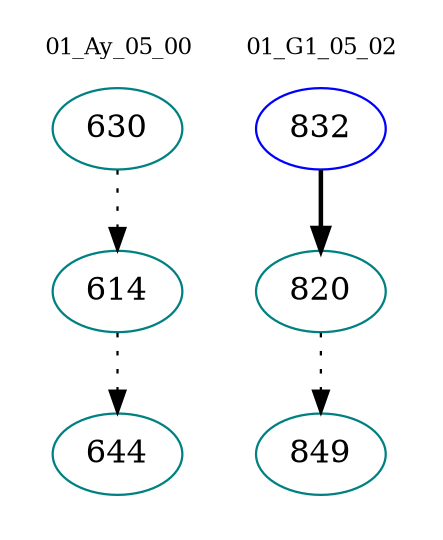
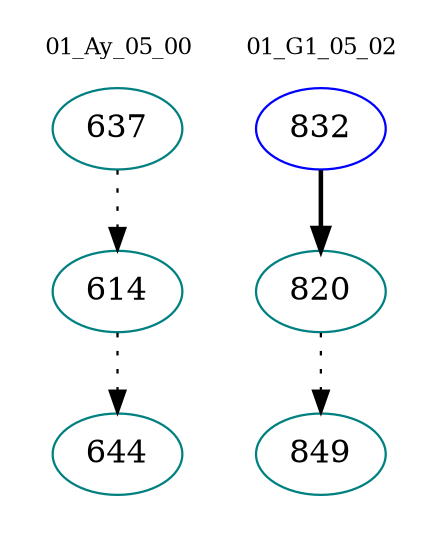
(118, 129) -> (118, 129)
